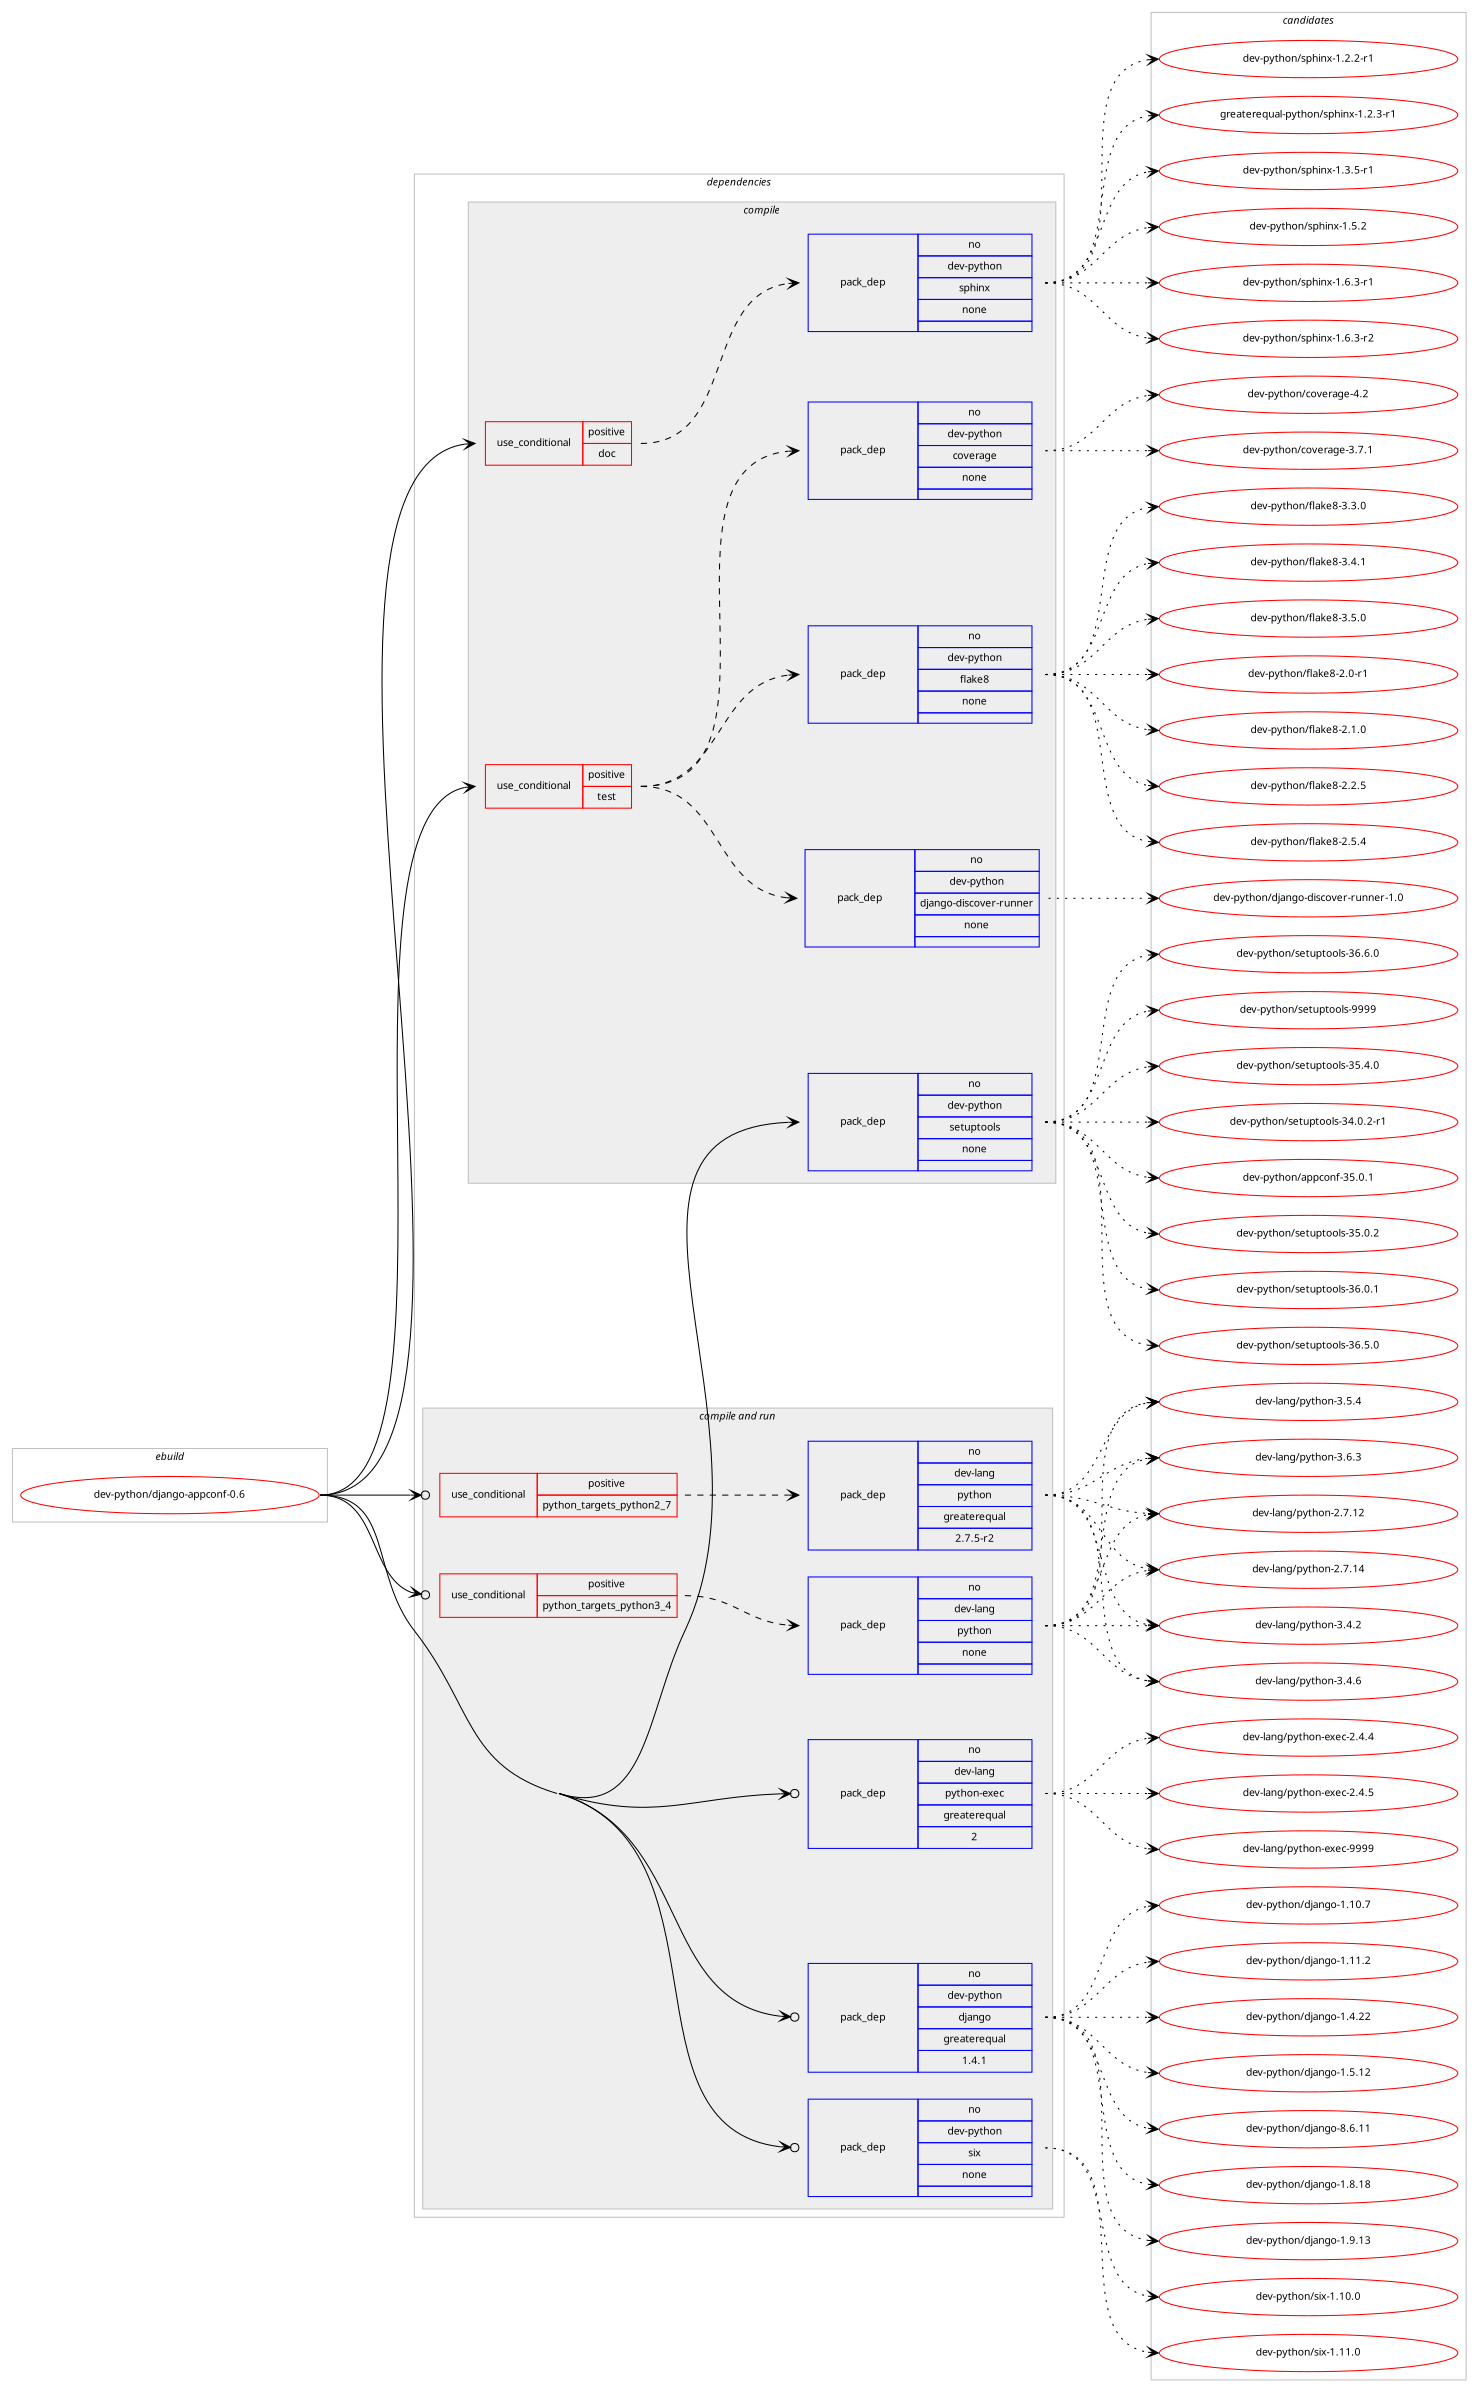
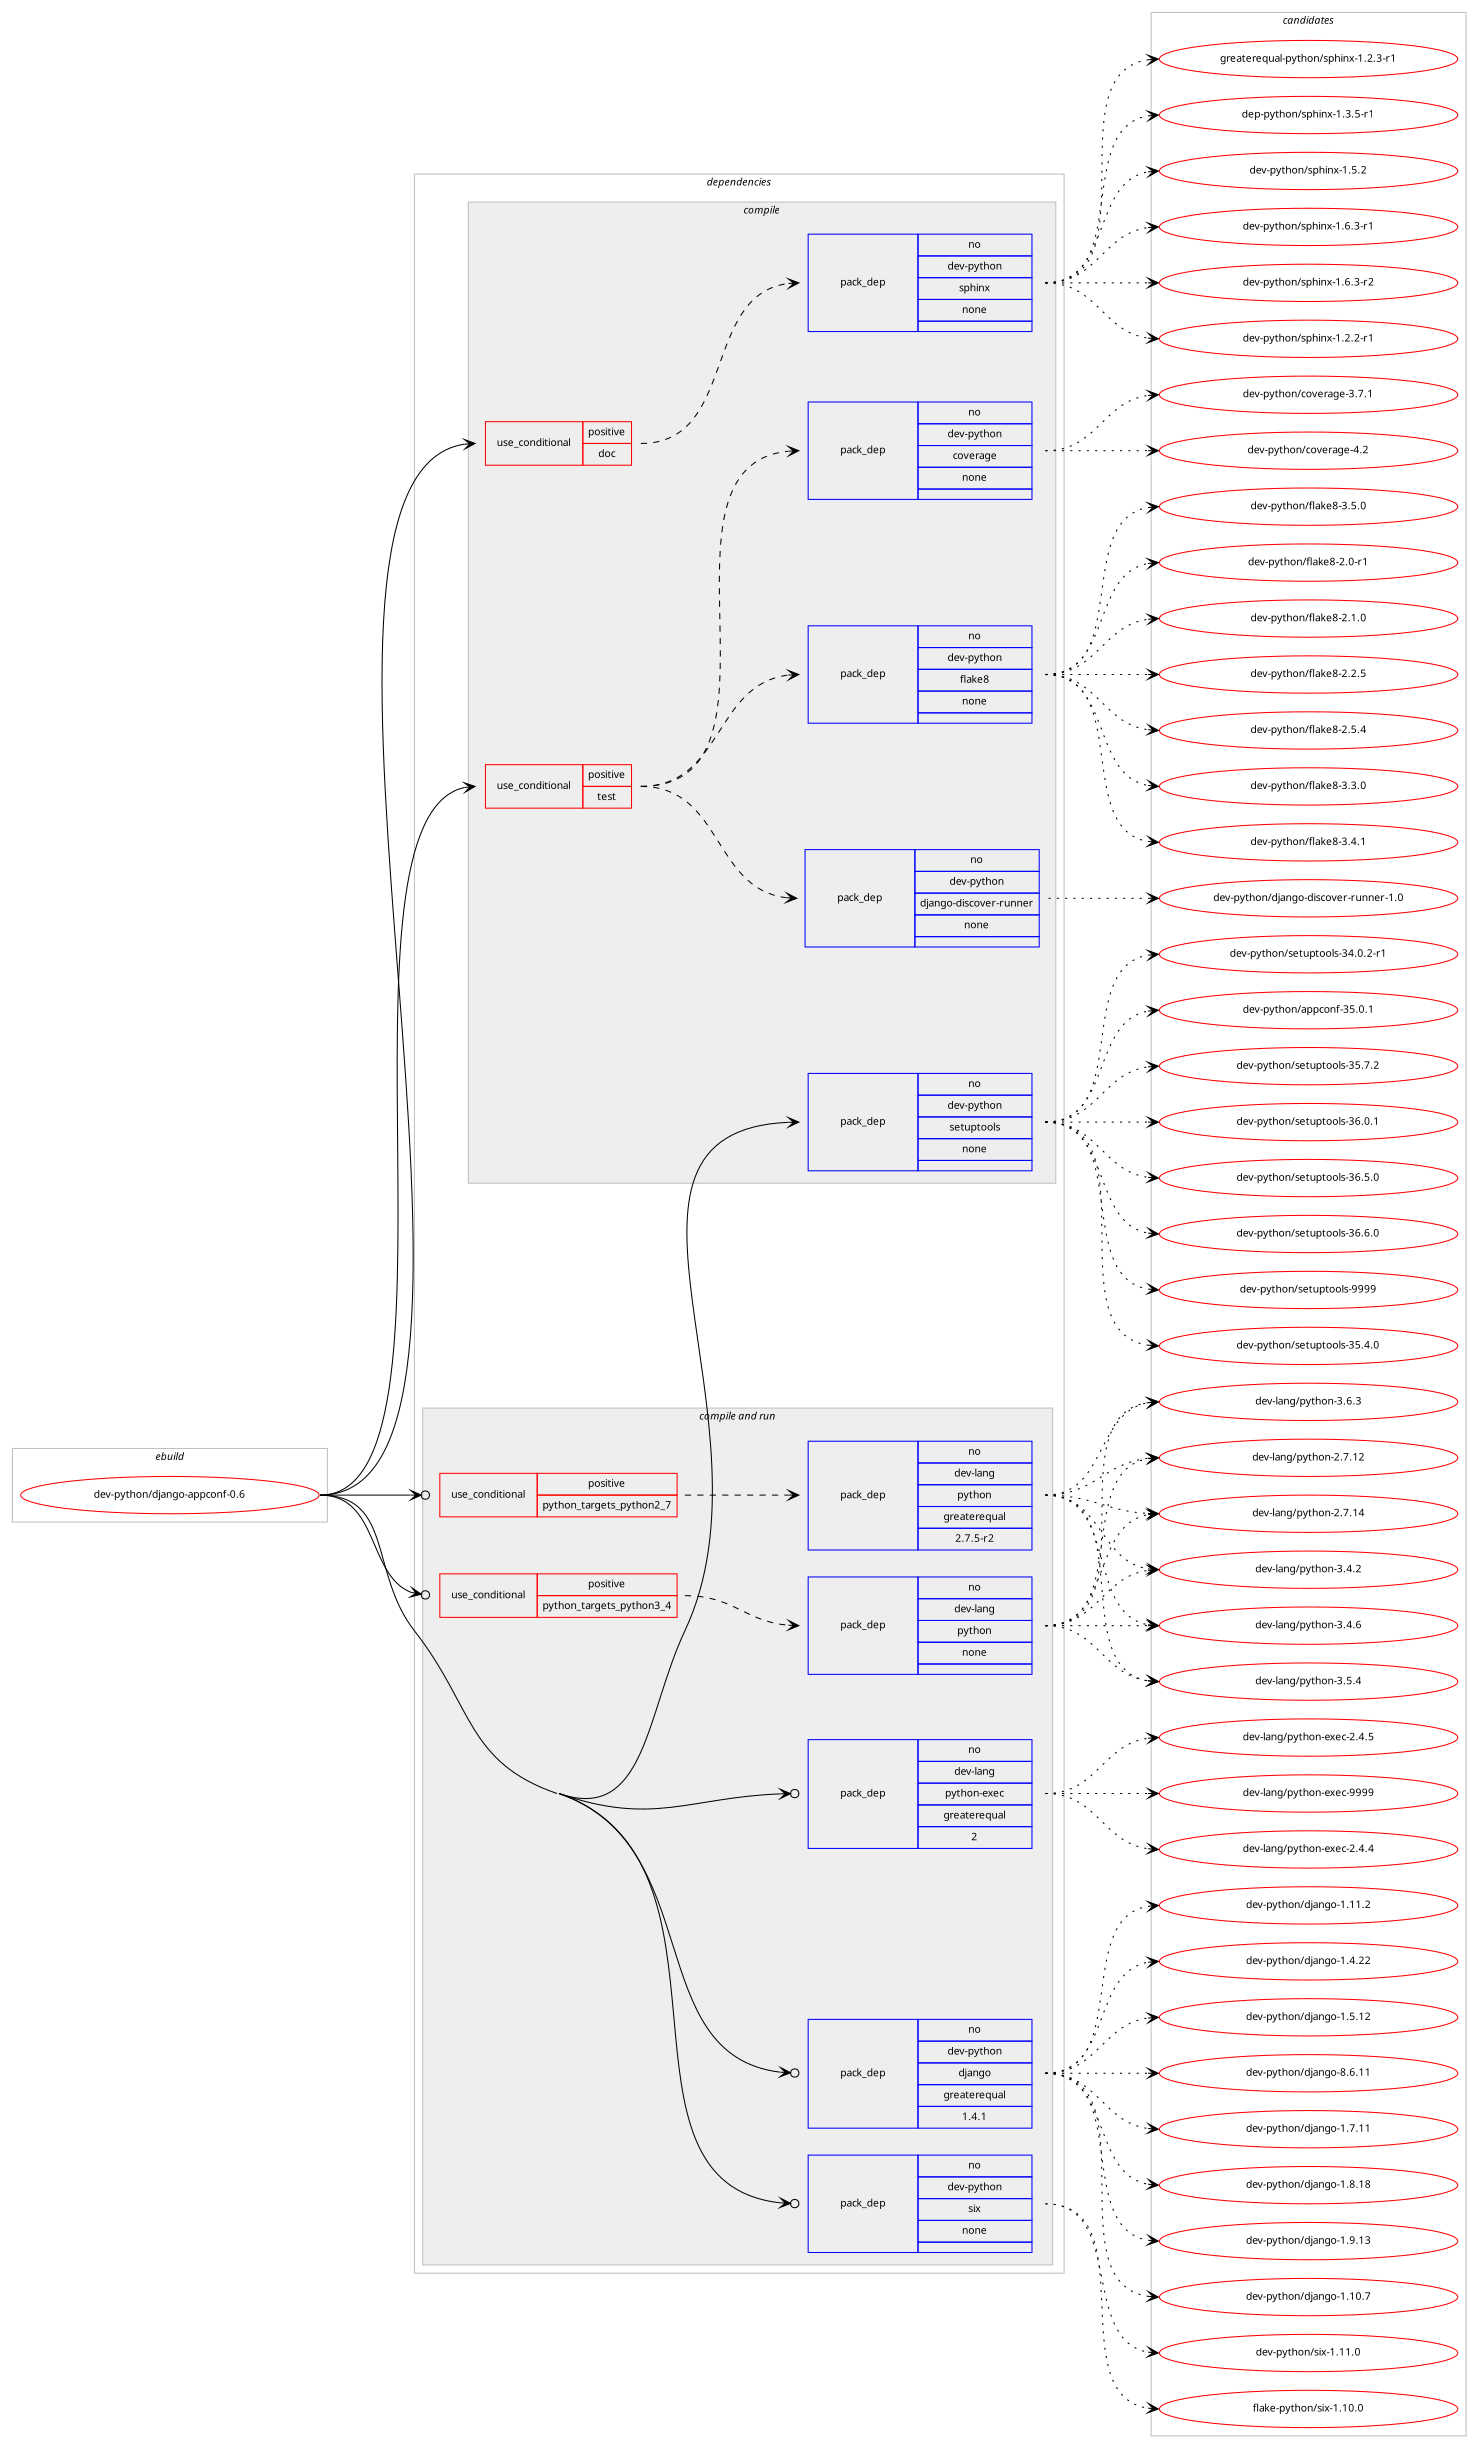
(1309, 171) -> (1309, 115)
(1309, 1234) -> (1309, 1066)
none -> (1309, 2129)
(1309, 2297) -> (1309, 2409)
